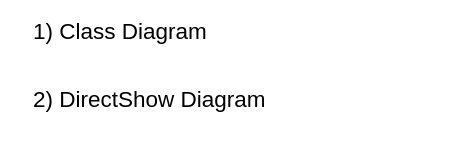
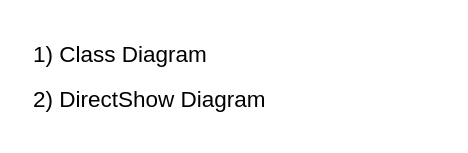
(233, 31) -> (233, 53)
